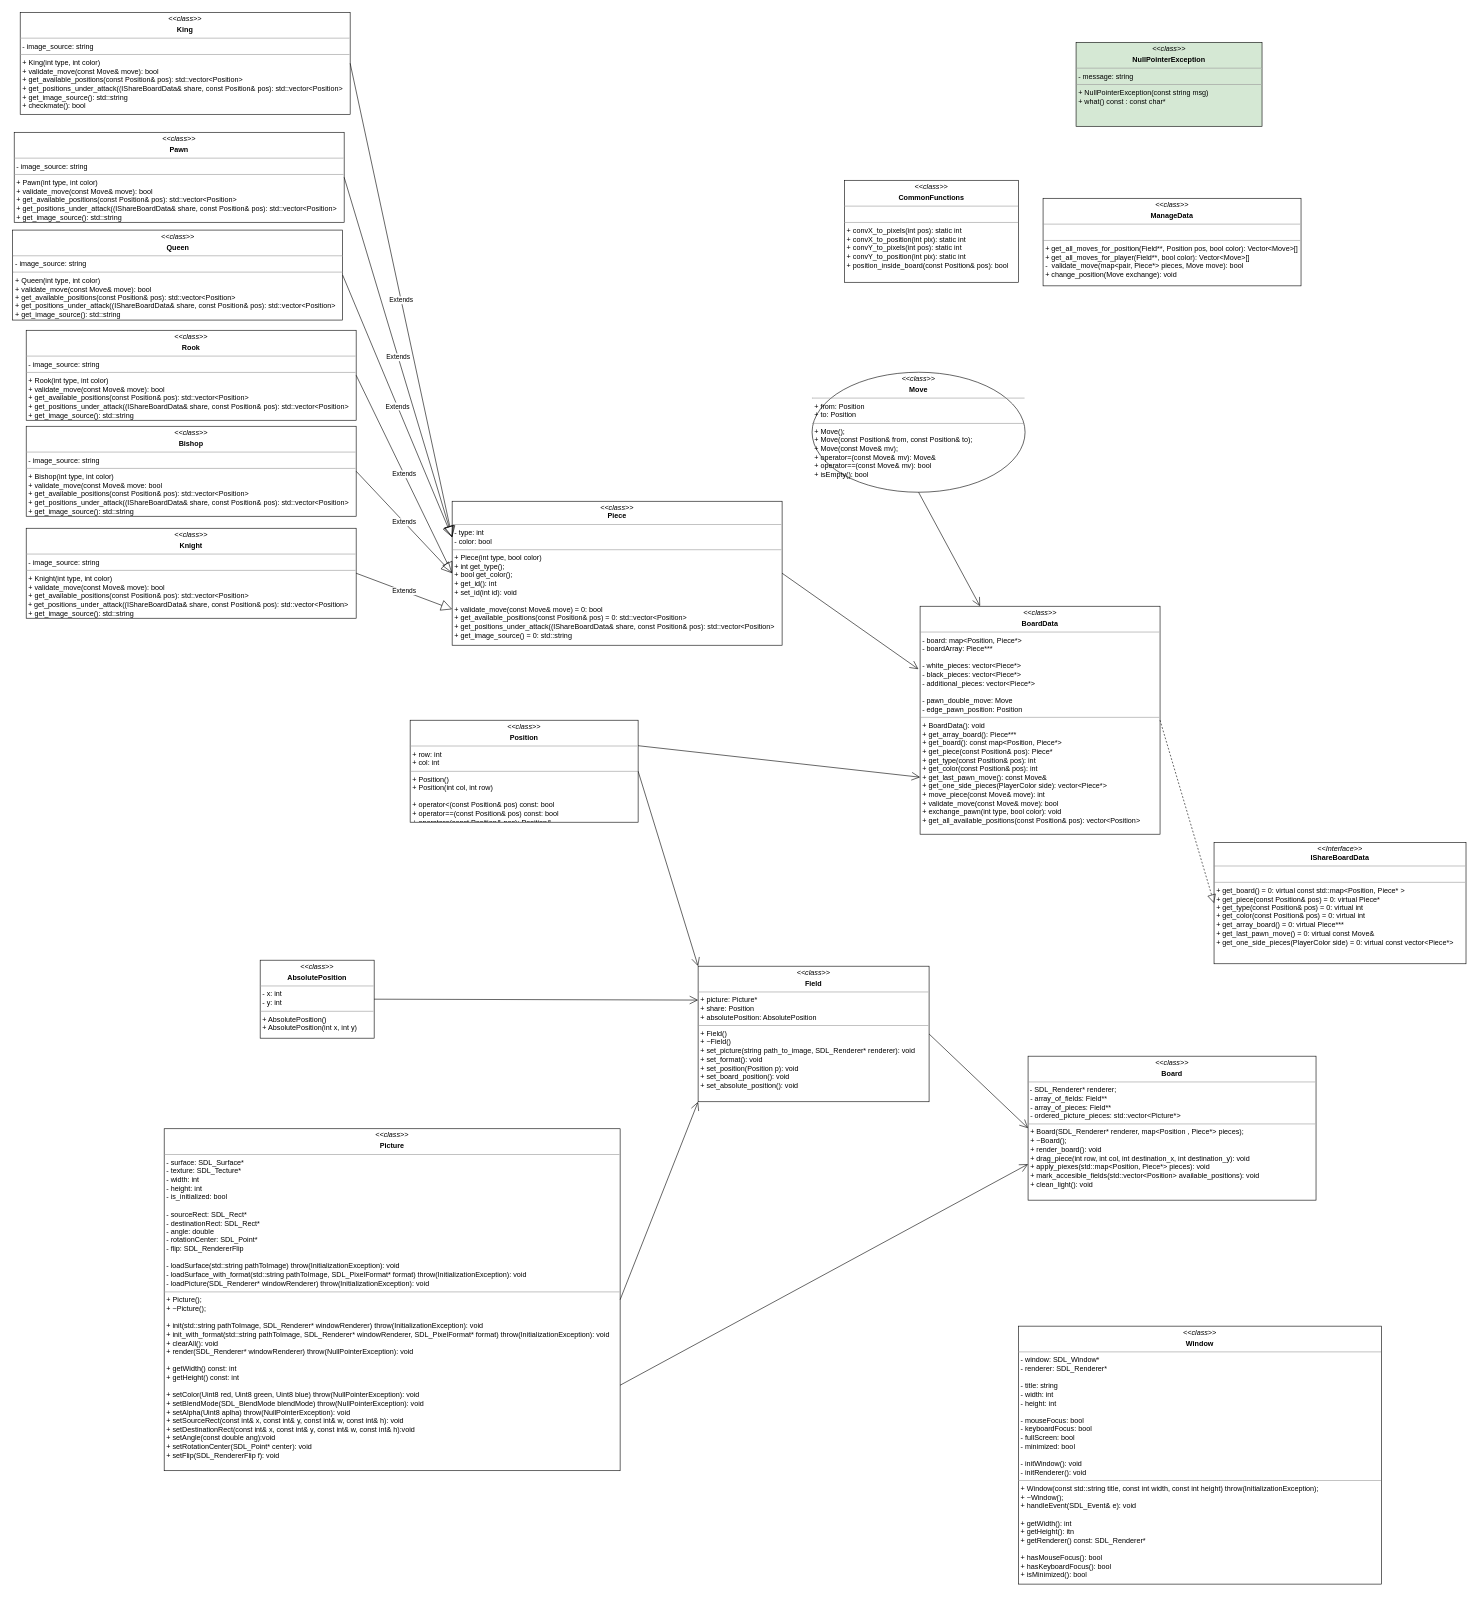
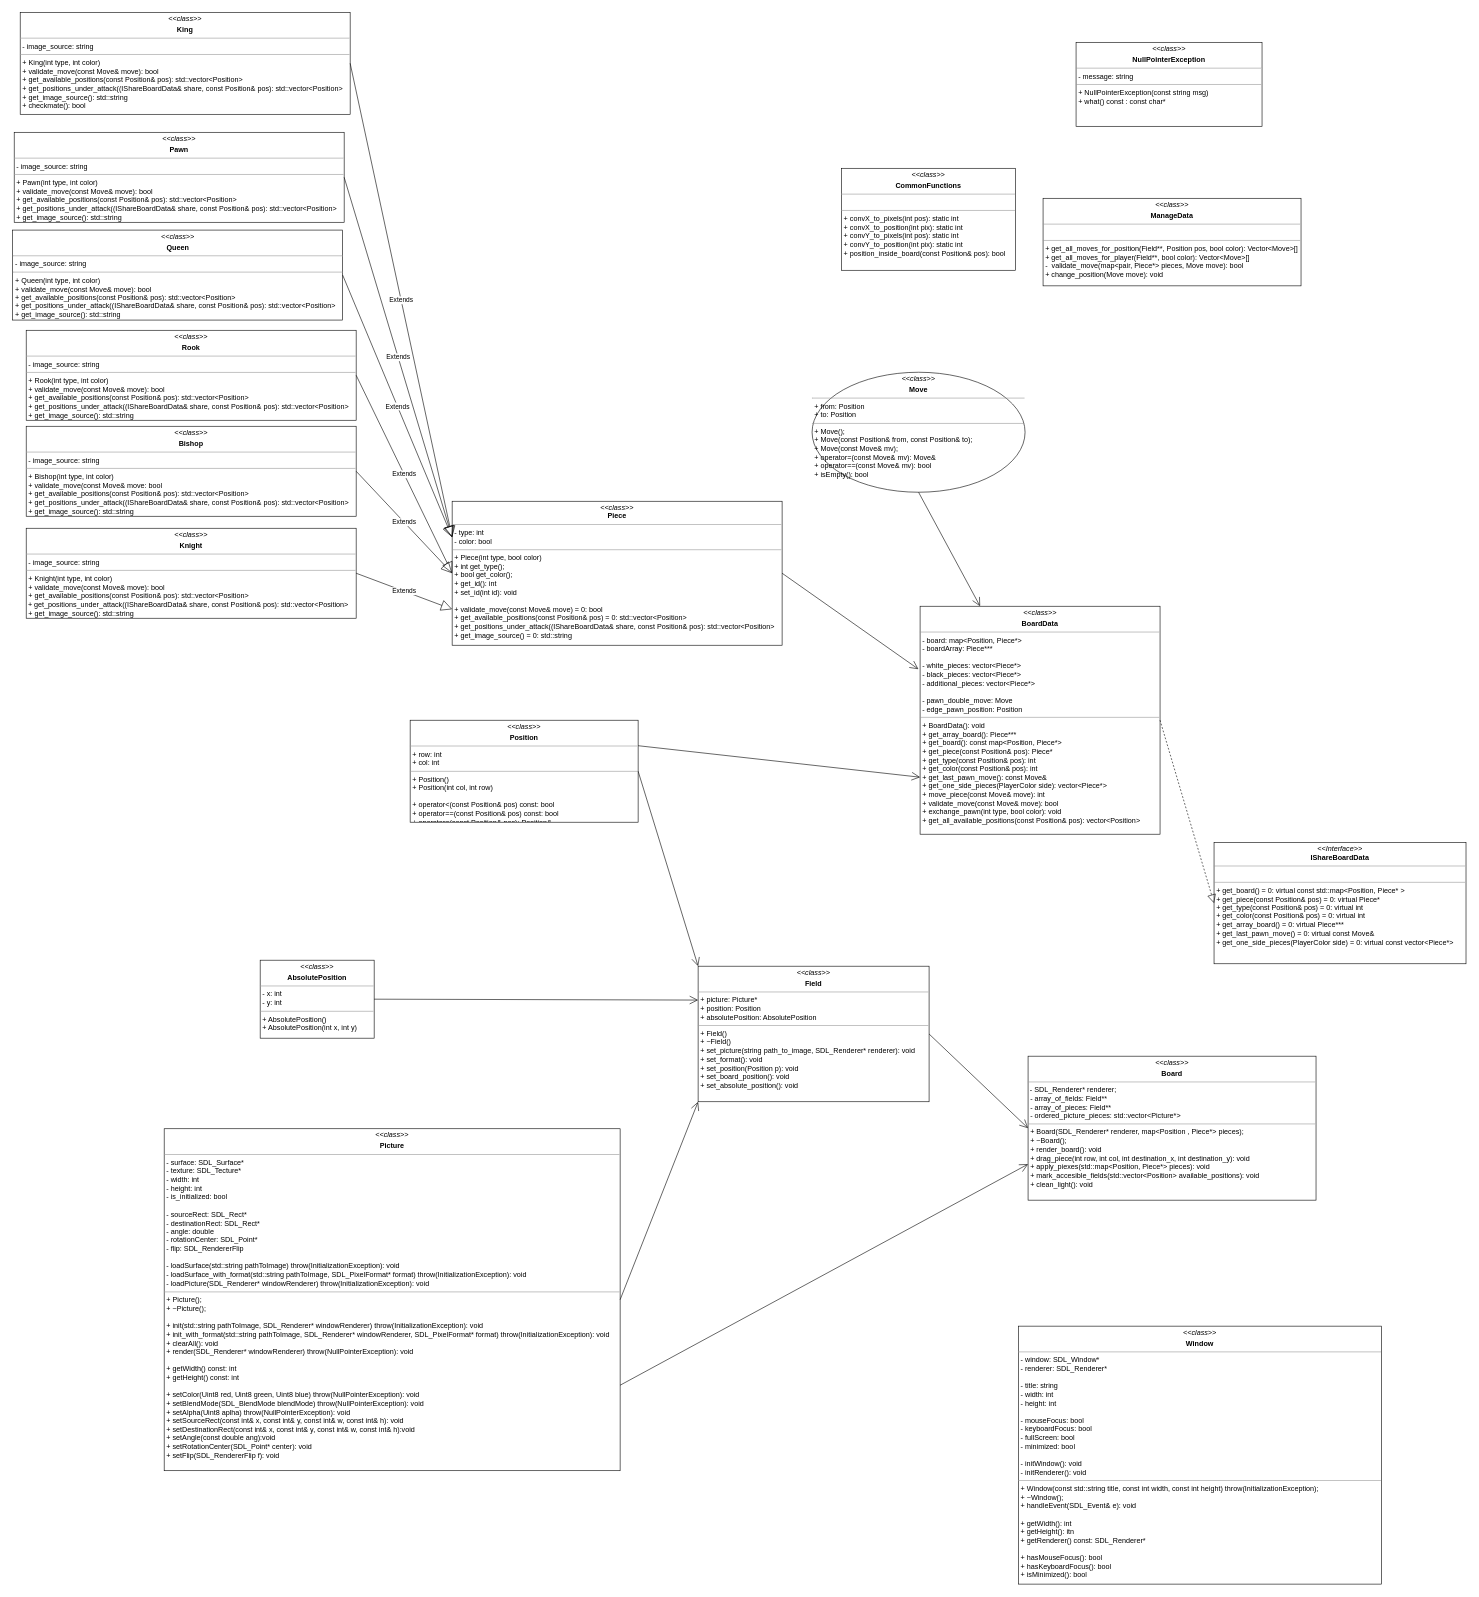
(1169, 84) -> (1169, 84)
(1185, 224) -> (1185, 224)
(932, 231) -> (929, 219)
(819, 1018) -> (819, 1018)
